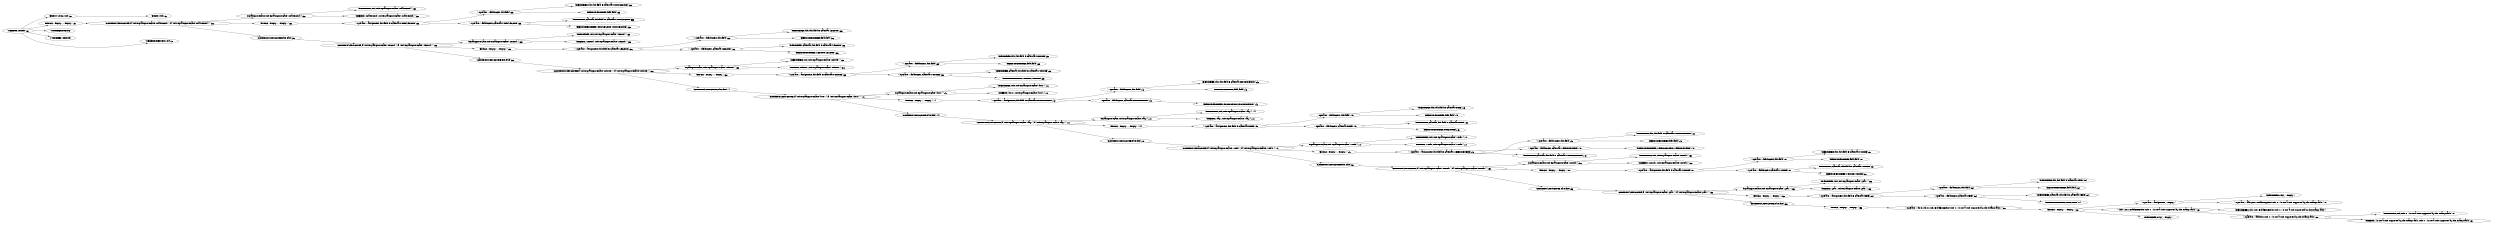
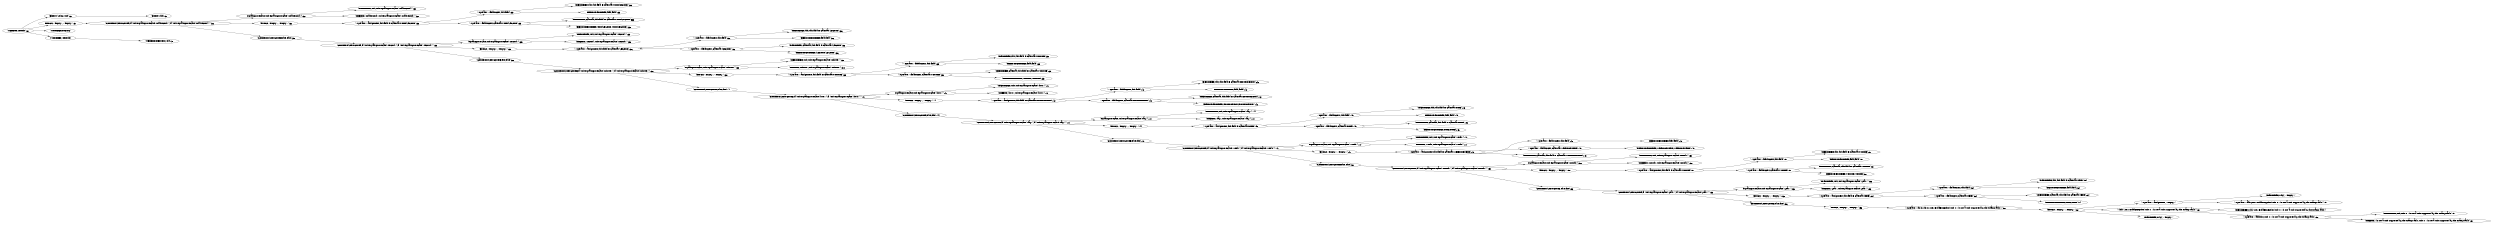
(83, 47) -> (107, 40)
(660, 50) -> (662, 48)
none -> (1230, 97)
(1665, 134) -> none
